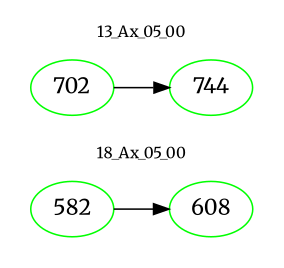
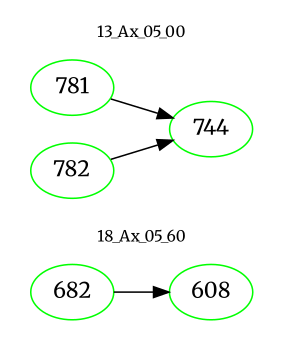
none -> (72, 88)
(72, 88) -> (72, 171)
(142, 155) -> (142, 238)
(72, 209) -> (72, 292)
